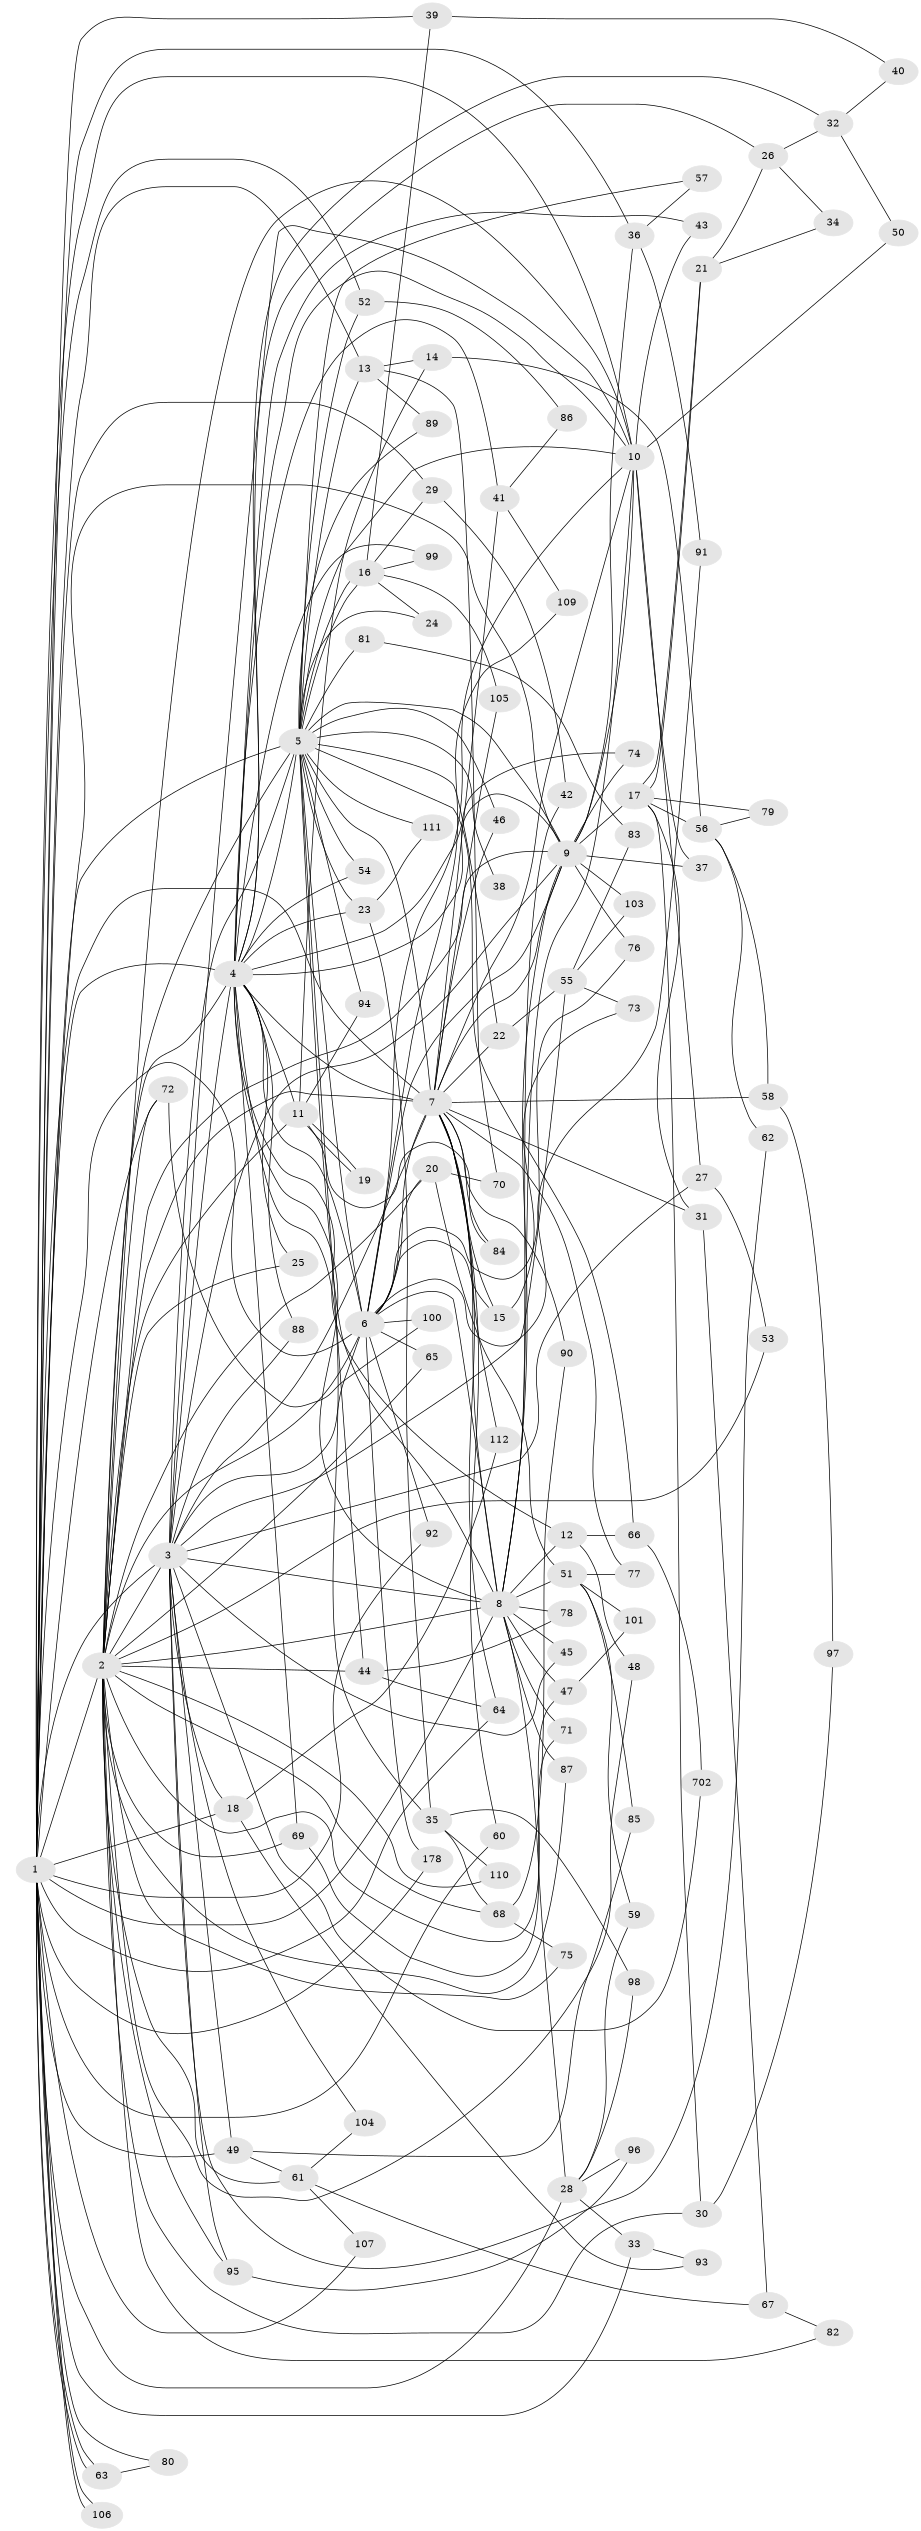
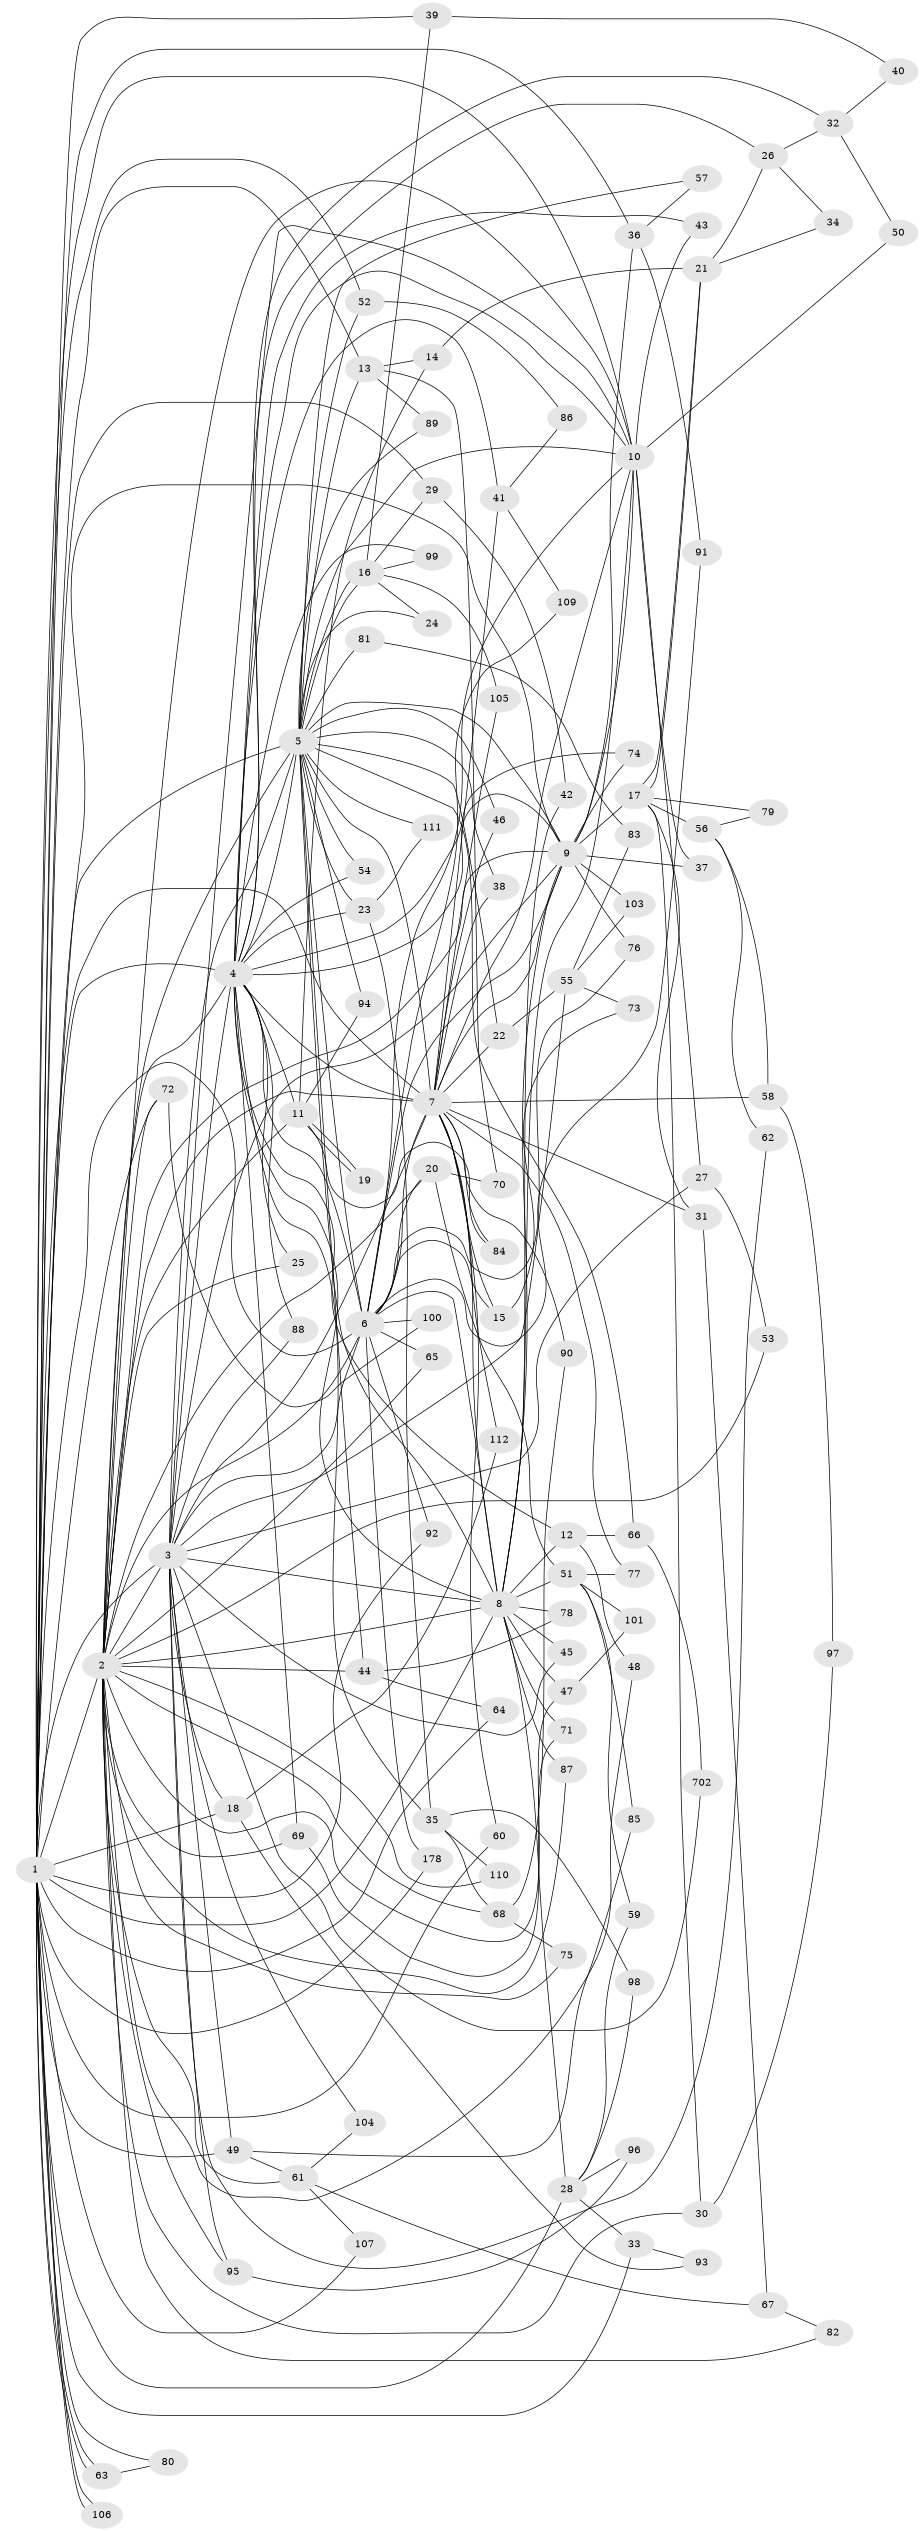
(672, 513) -> (554, 283)
(470, 1450) -> (454, 996)
